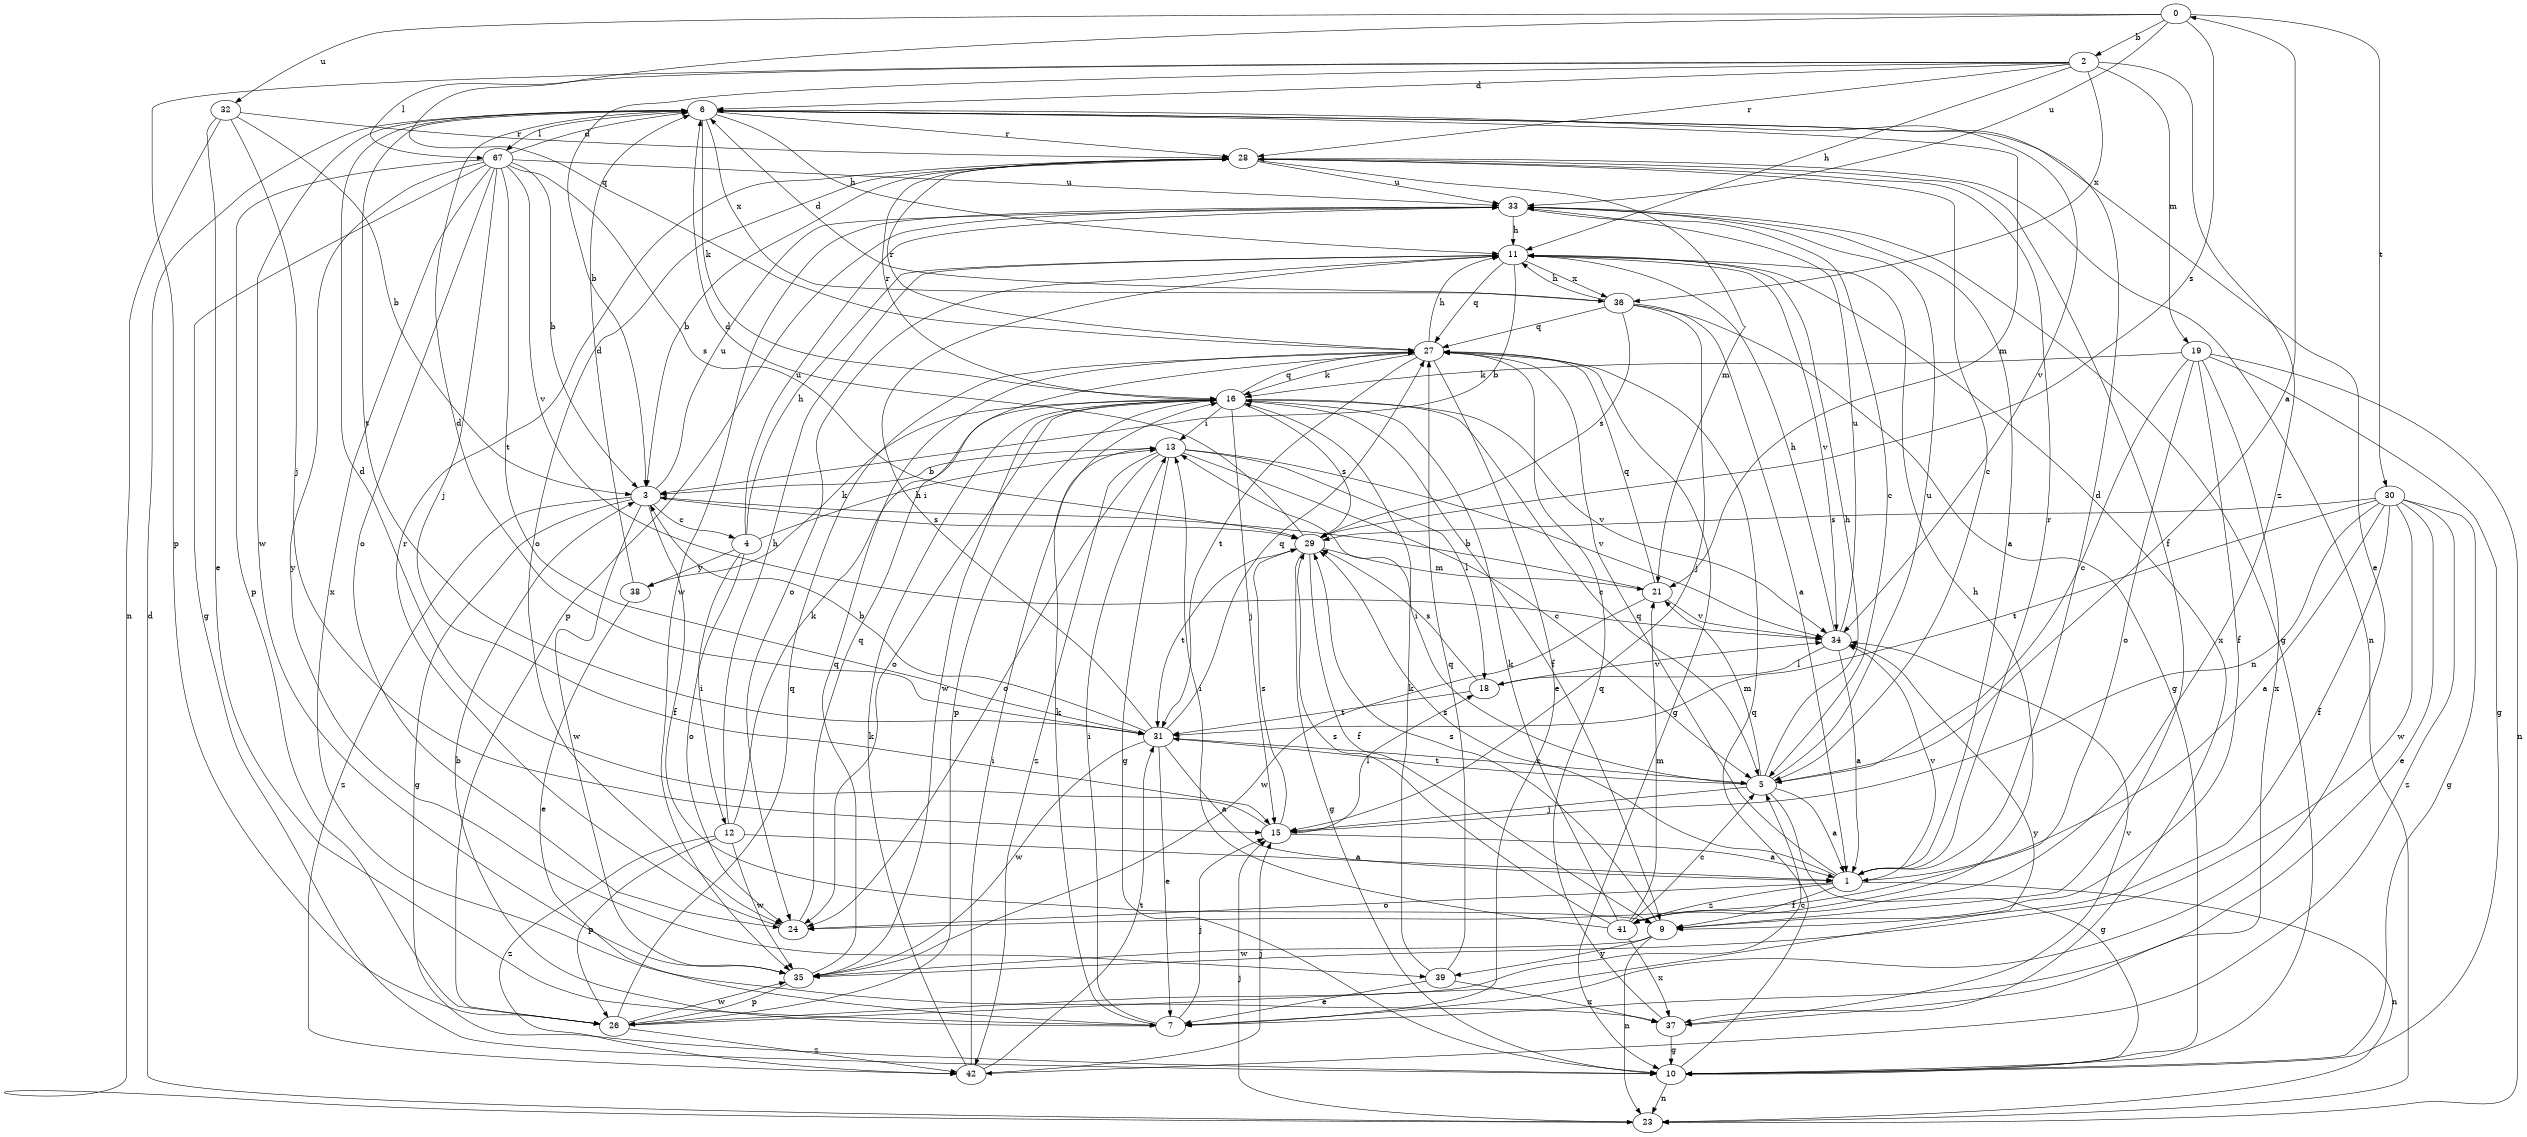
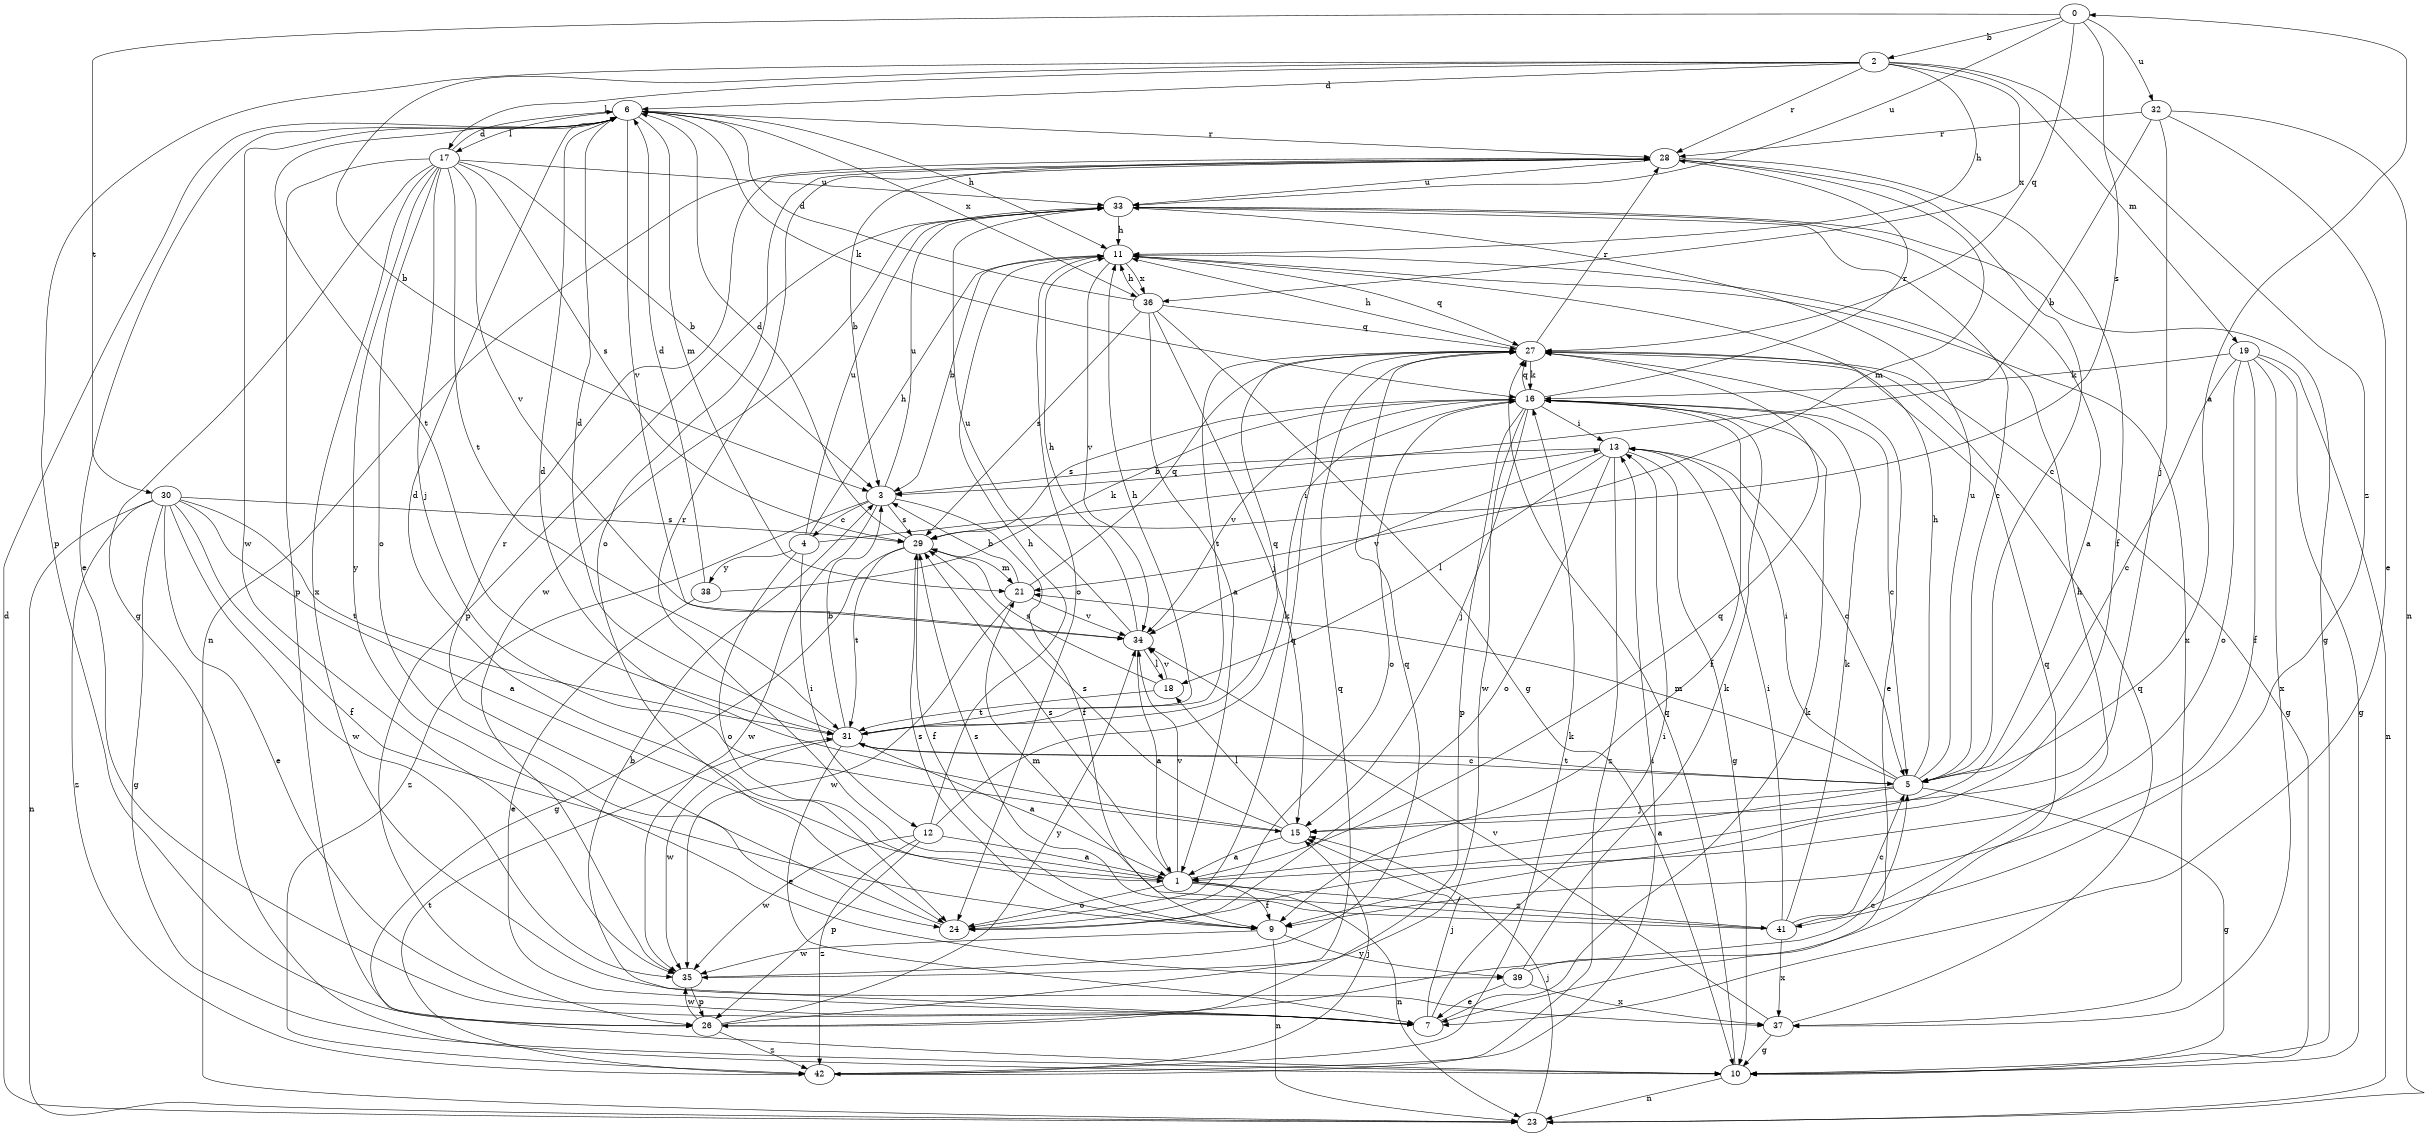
(498, 158) -> (444, 158)
(1888, 782) -> (438, 1111)
(733, 1047) -> none
